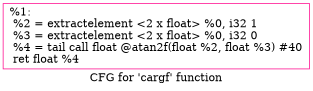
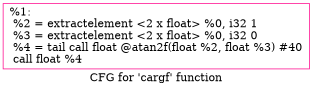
(44, 59) -> (46, 59)
